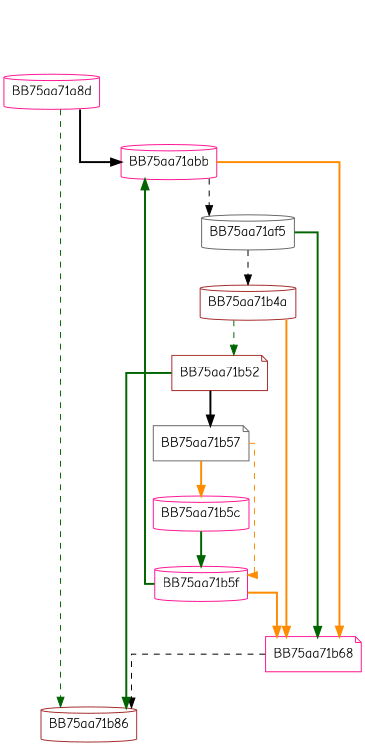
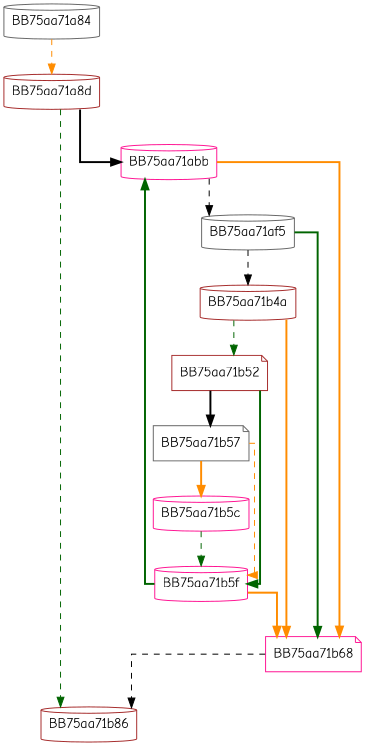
none -> (52, 21)
(52, 92) -> (52, 92)
(126, 513) -> (260, 440)
(201, 544) -> (201, 544)
